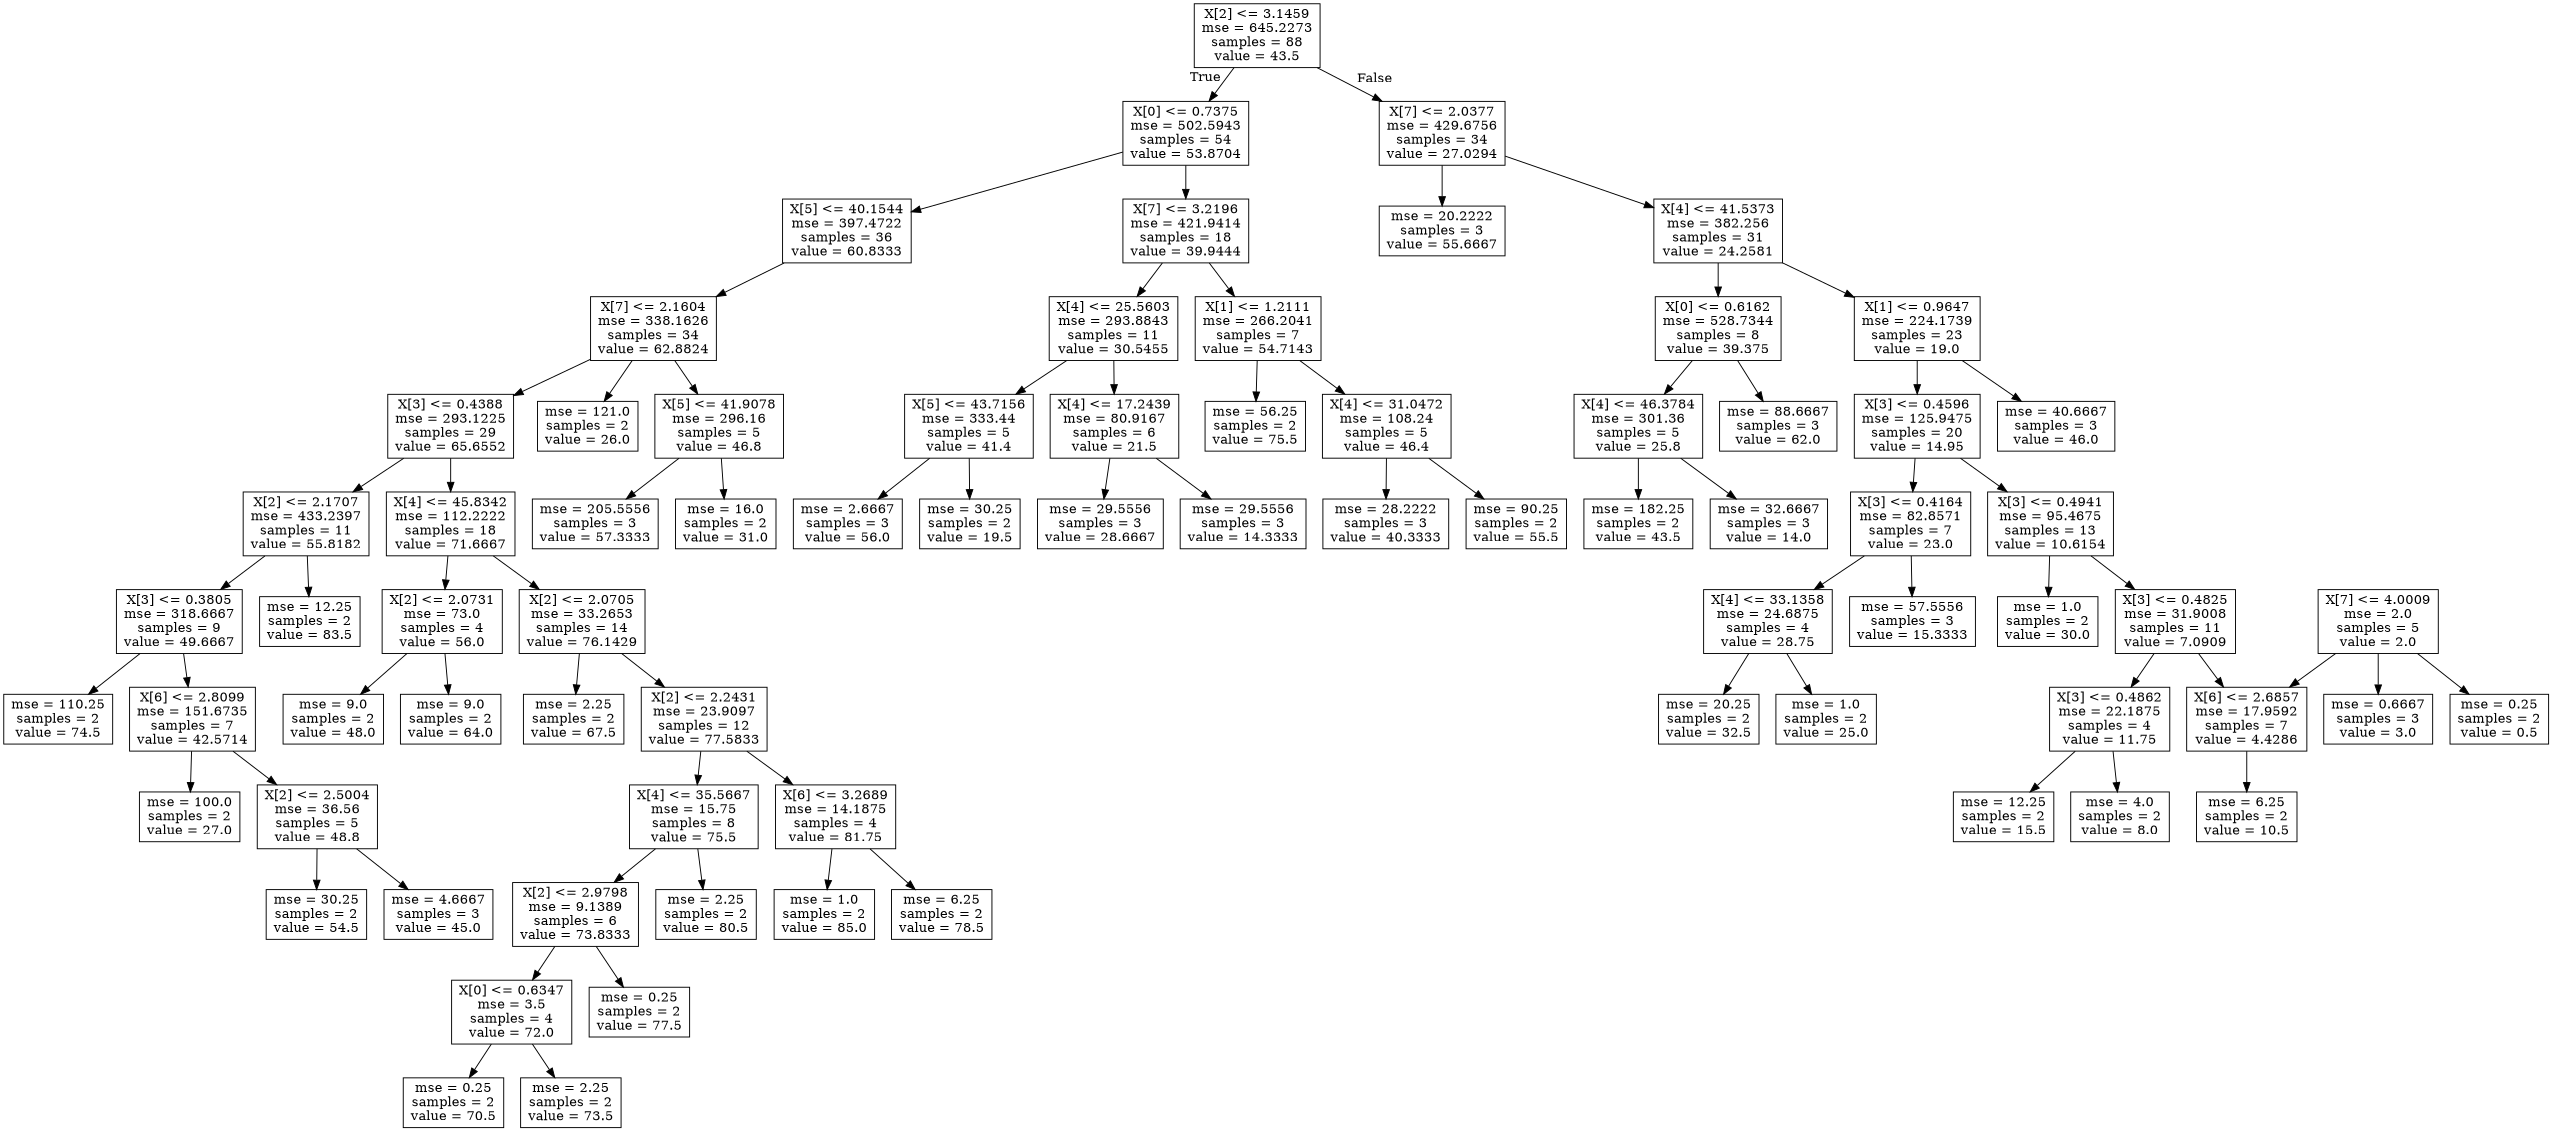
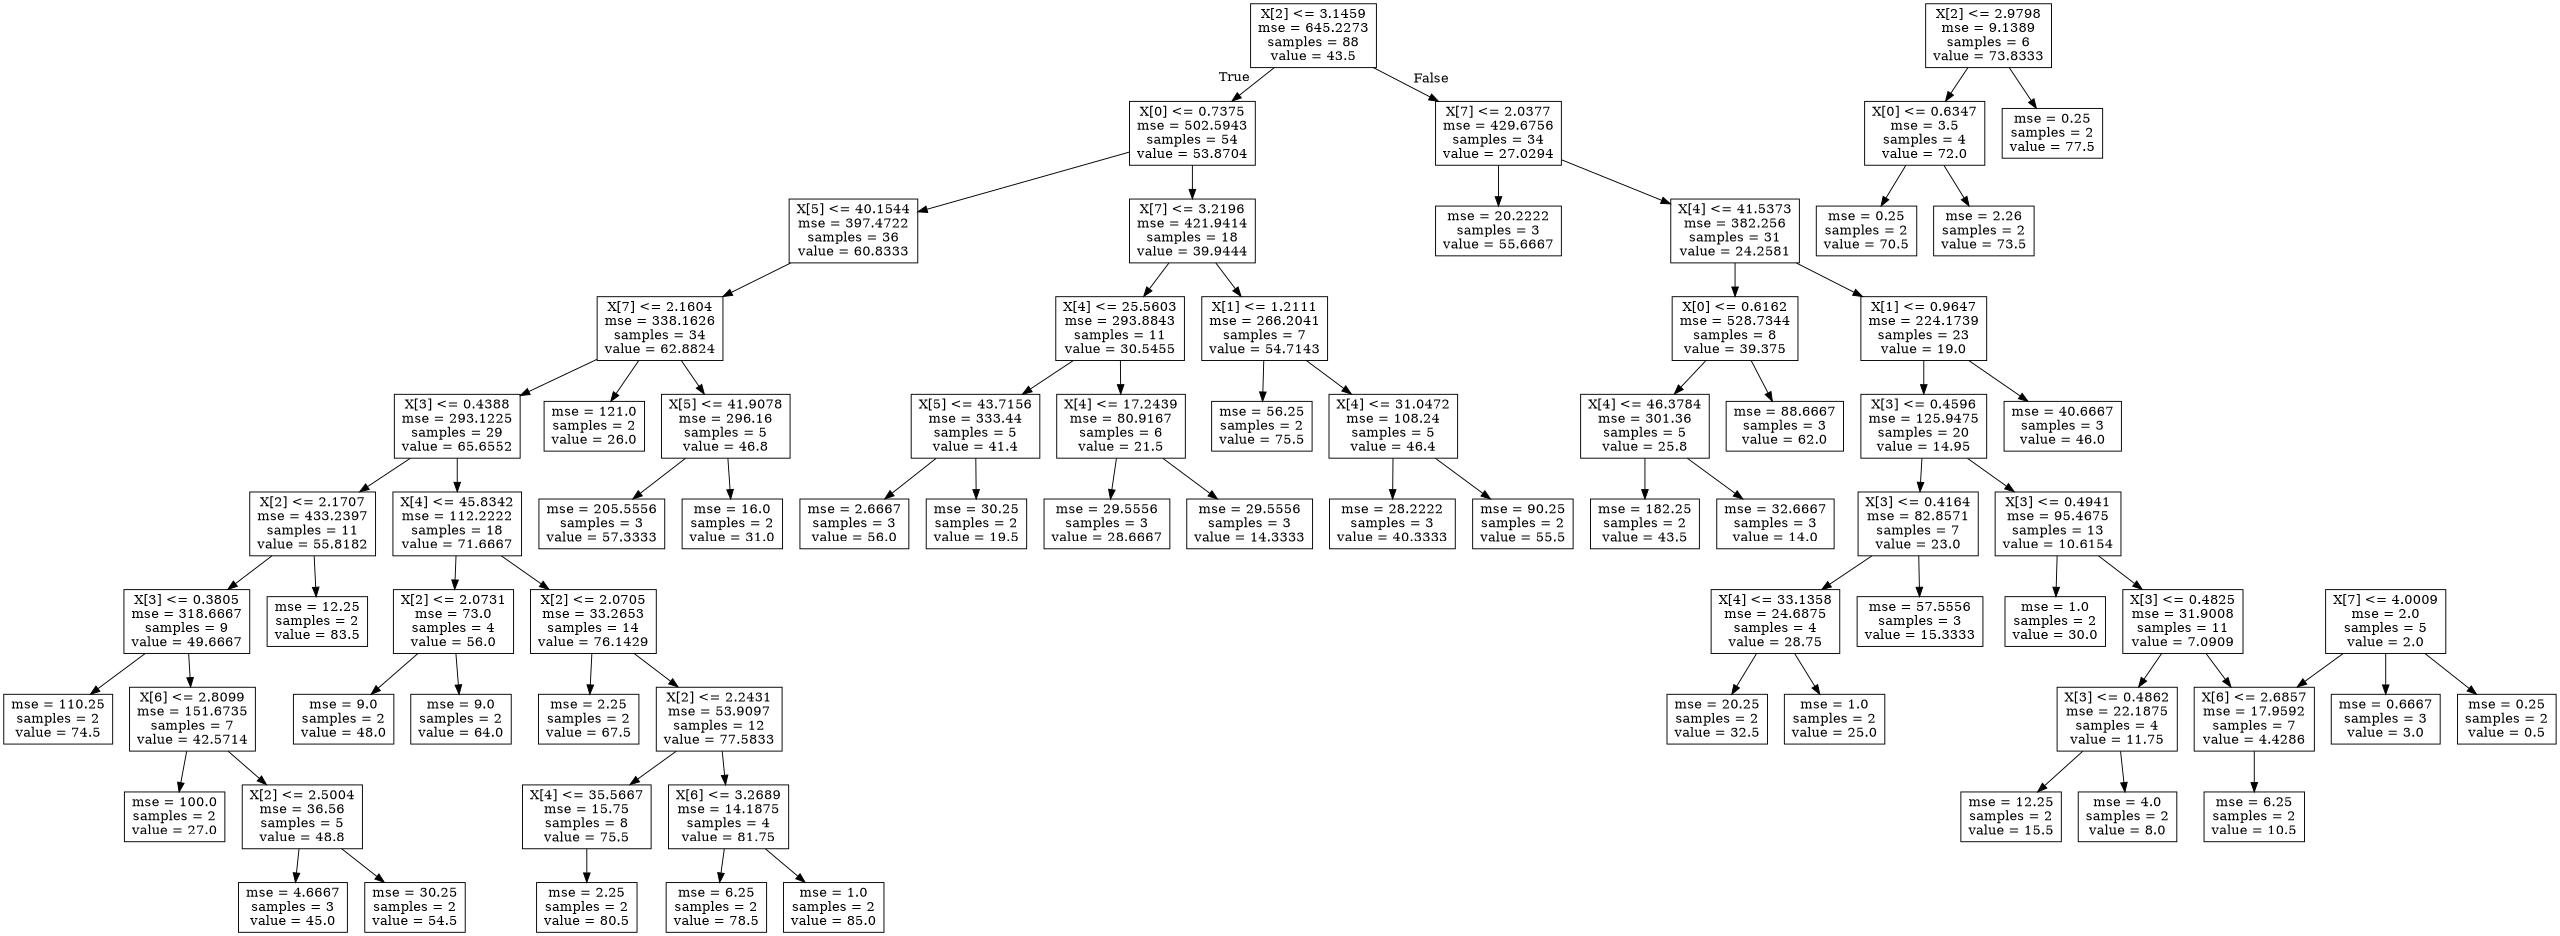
(704, 719) -> (719, 719)
(639, 862) -> none
(571, 1103) -> (1984, 231)
